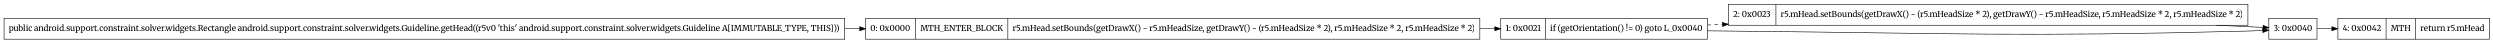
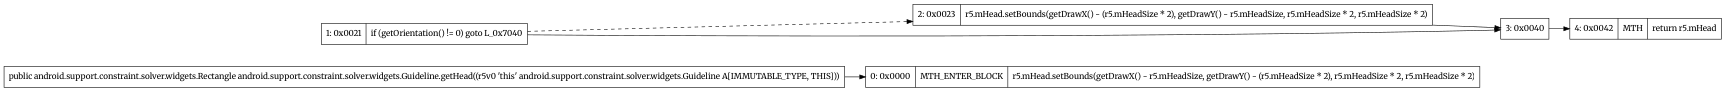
(1626, 28) -> (447, 34)
(1487, 29) -> none
